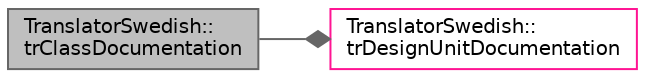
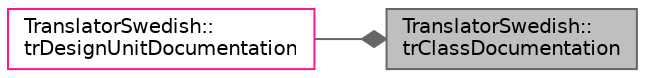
(282, 39) -> (338, 39)
